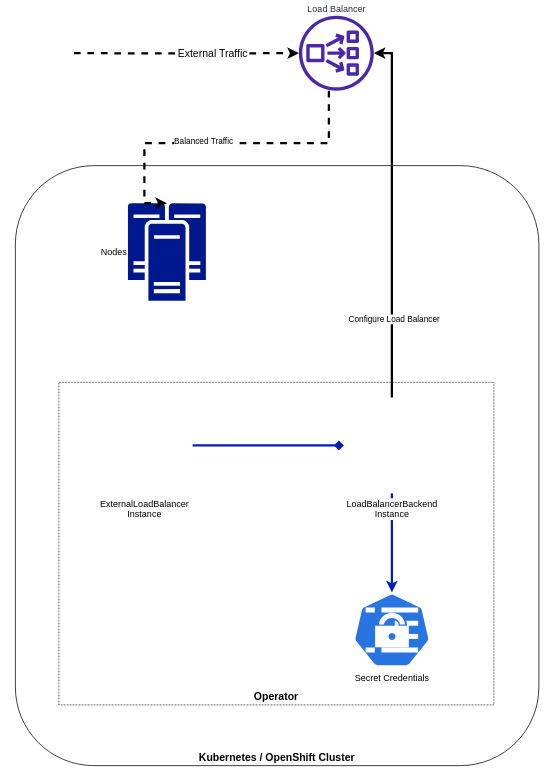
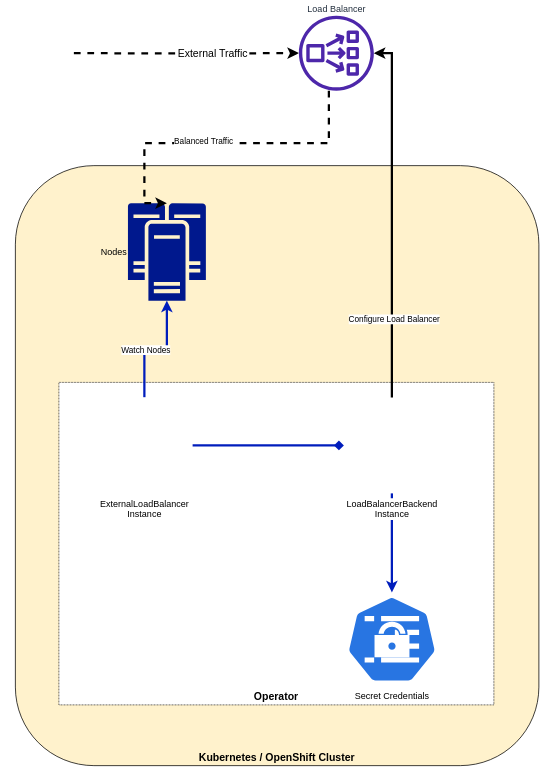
none -> (152, 349)
(392, 630) -> (392, 639)
(277, 757) -> (277, 757)
